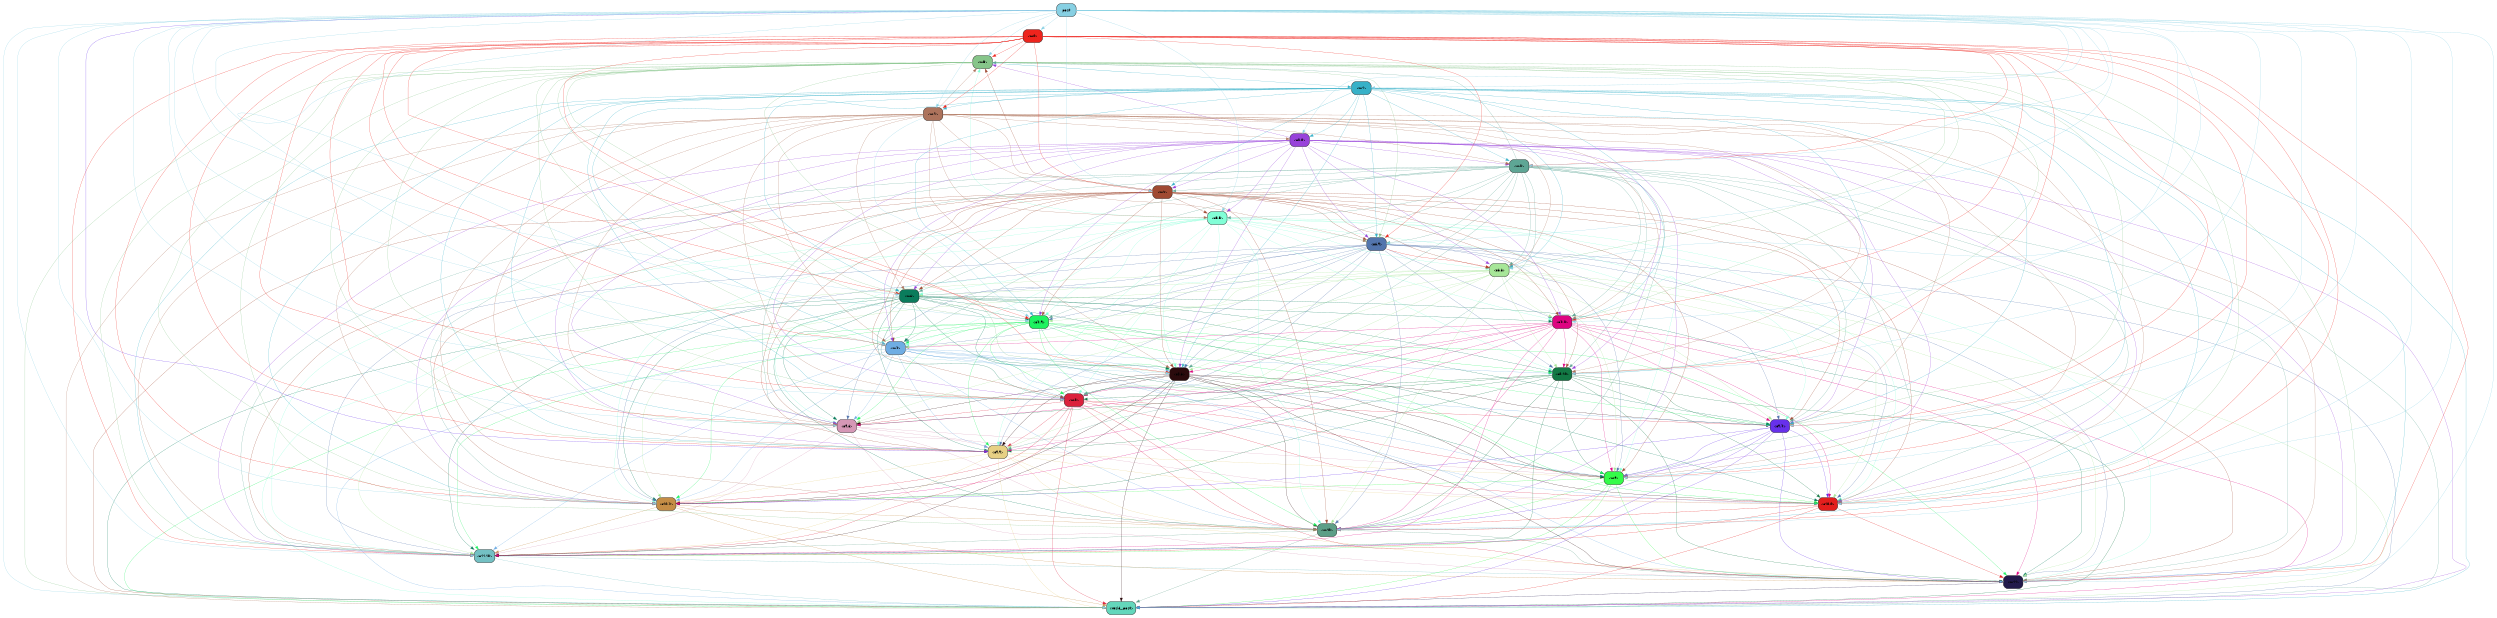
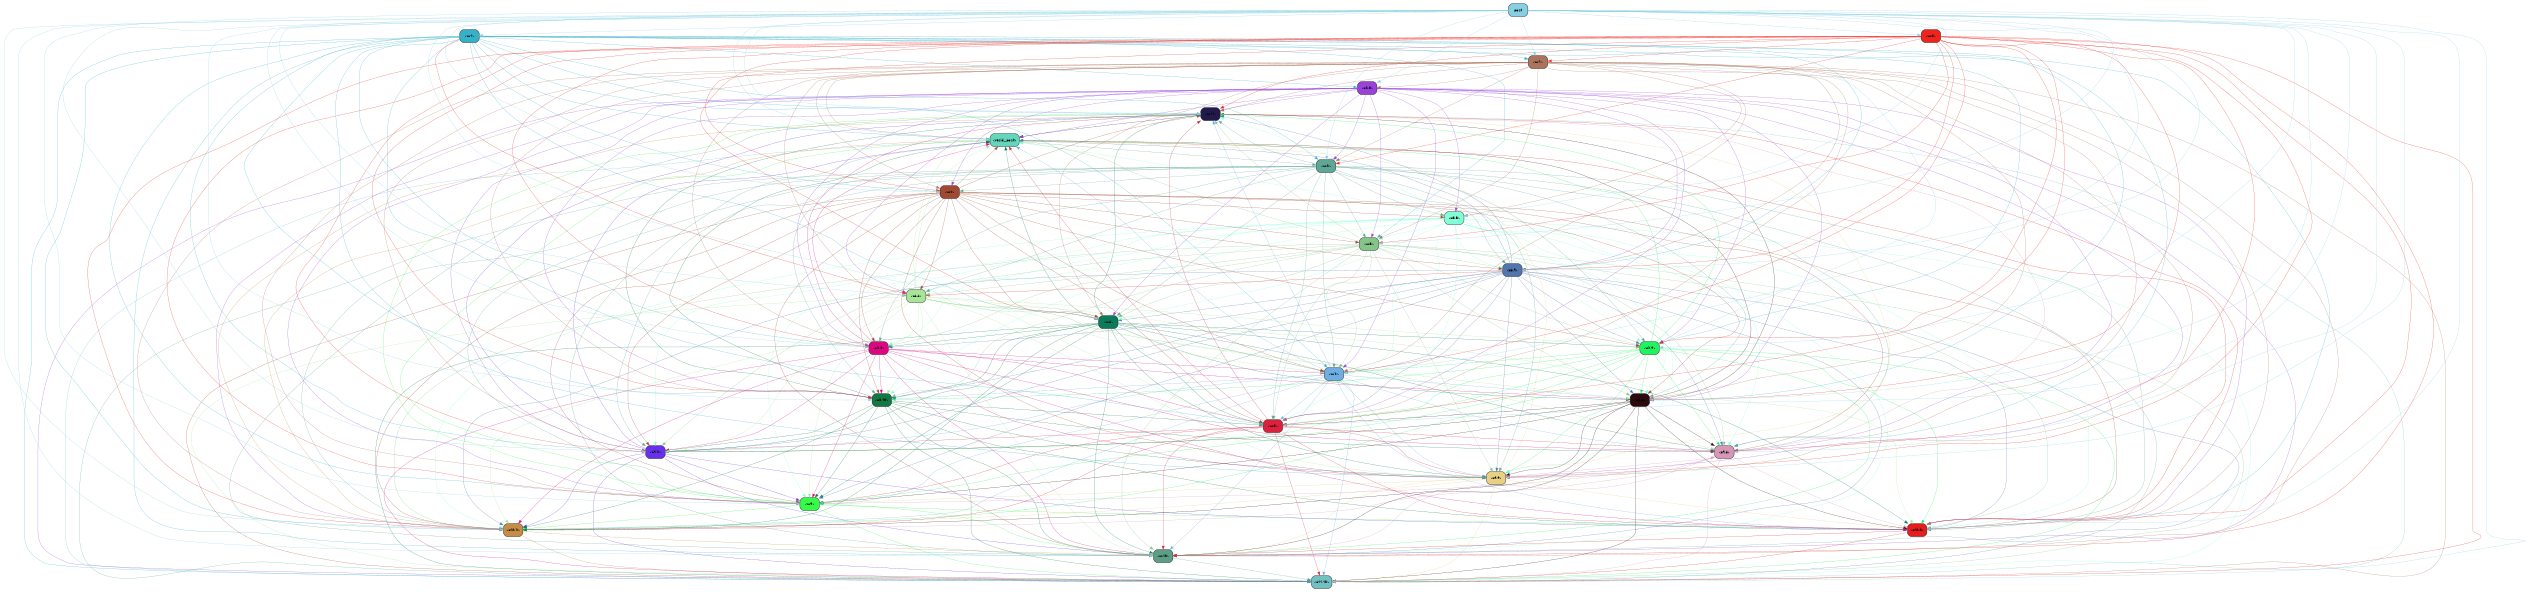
(1170, 75) -> (1223, 48)
(1508, 135) -> (640, 214)
(86, 159) -> (2404, 196)
(755, 460) -> (1119, 522)
(2339, 588) -> (1166, 153)
